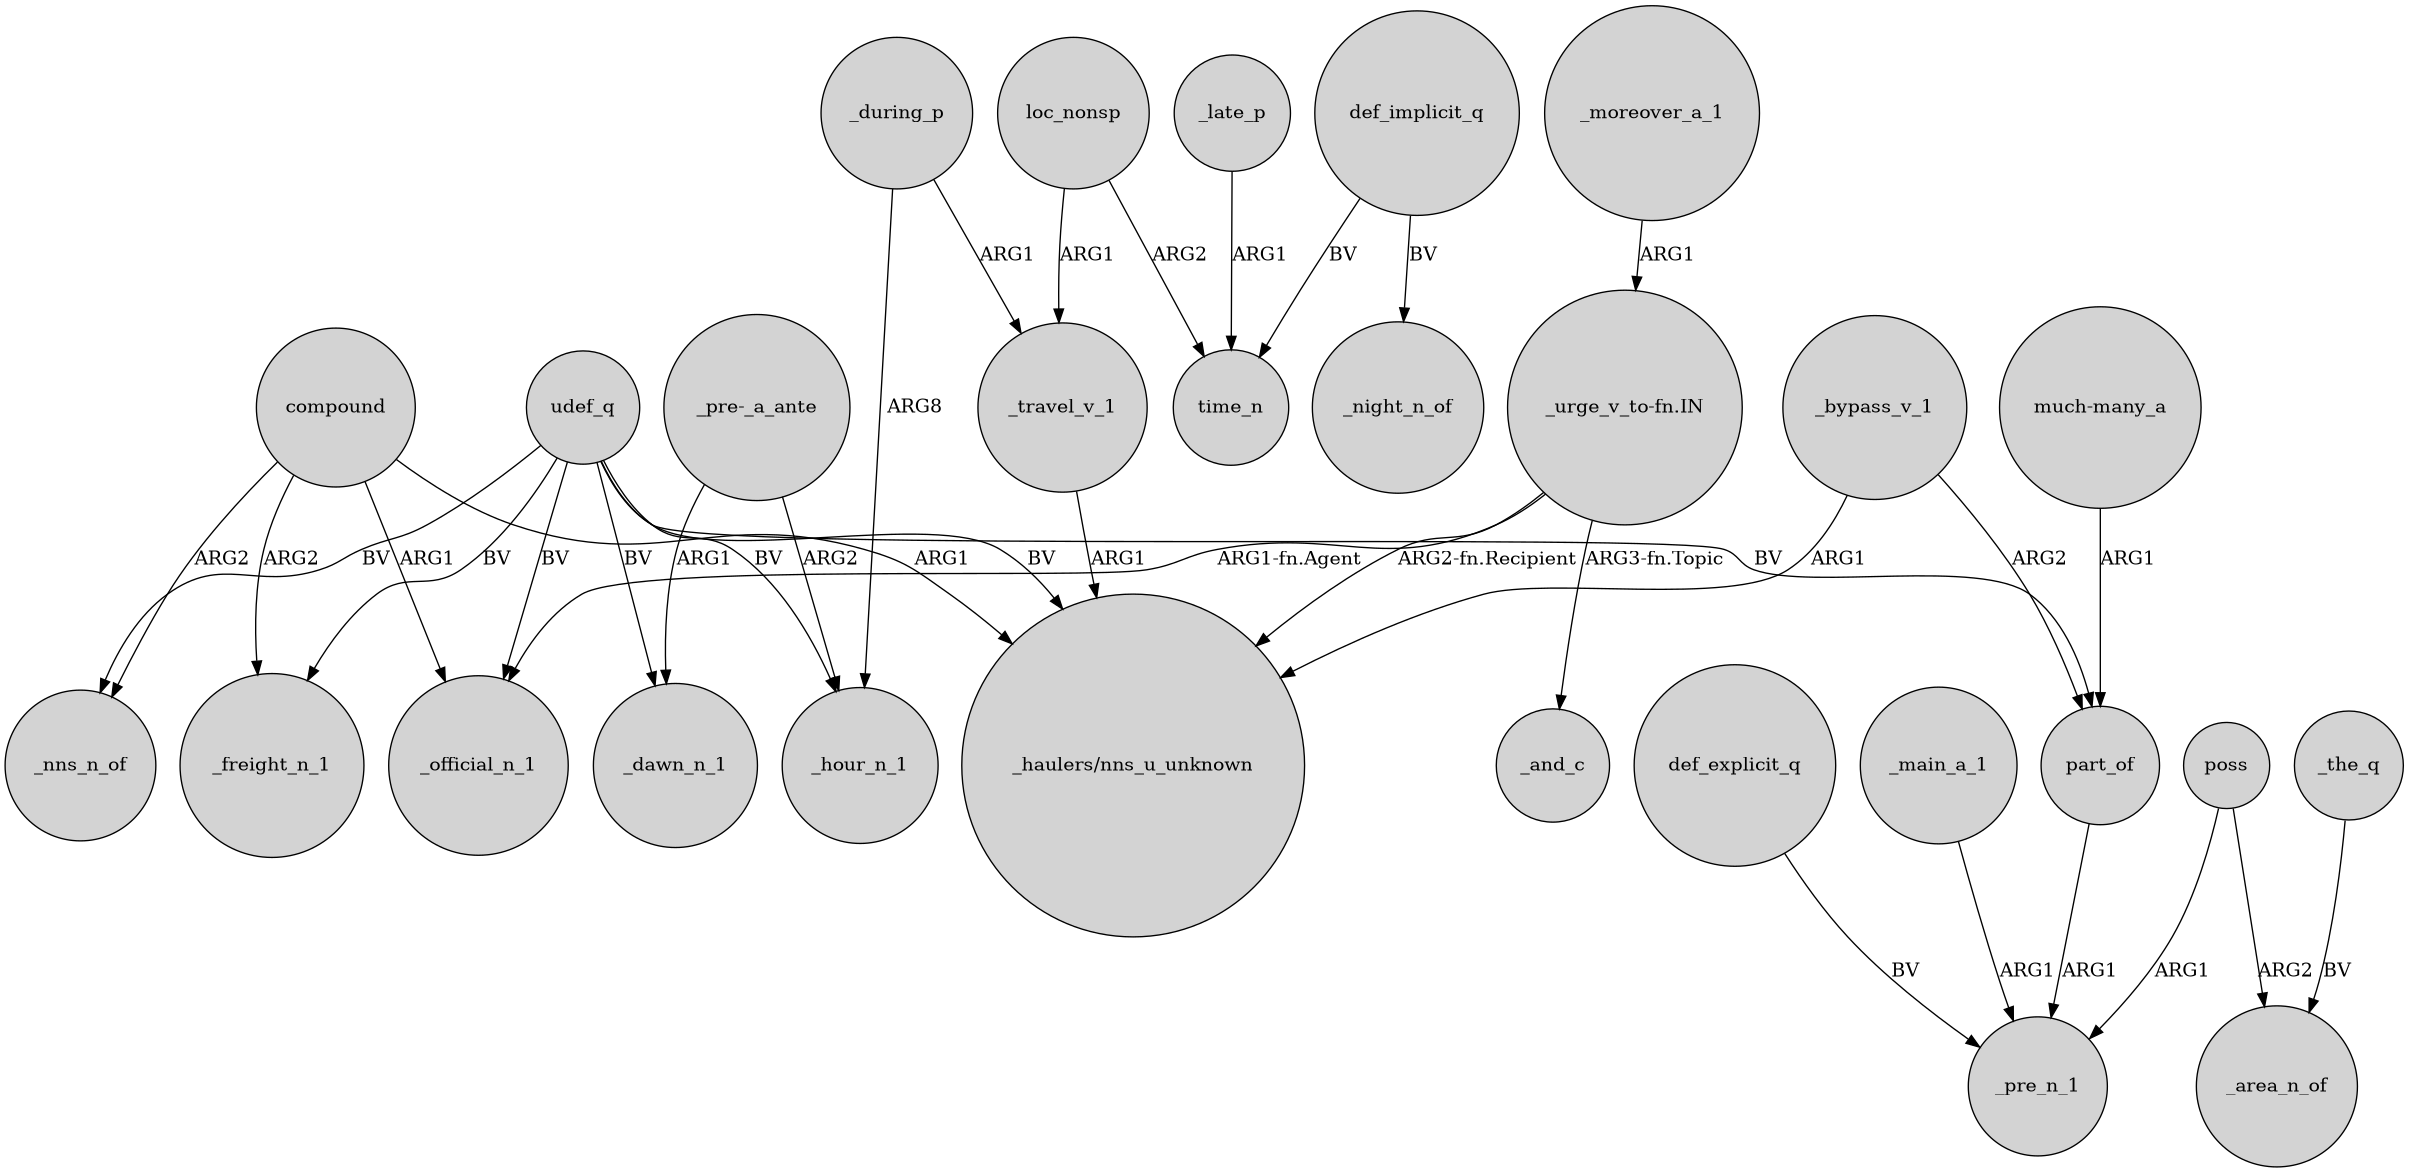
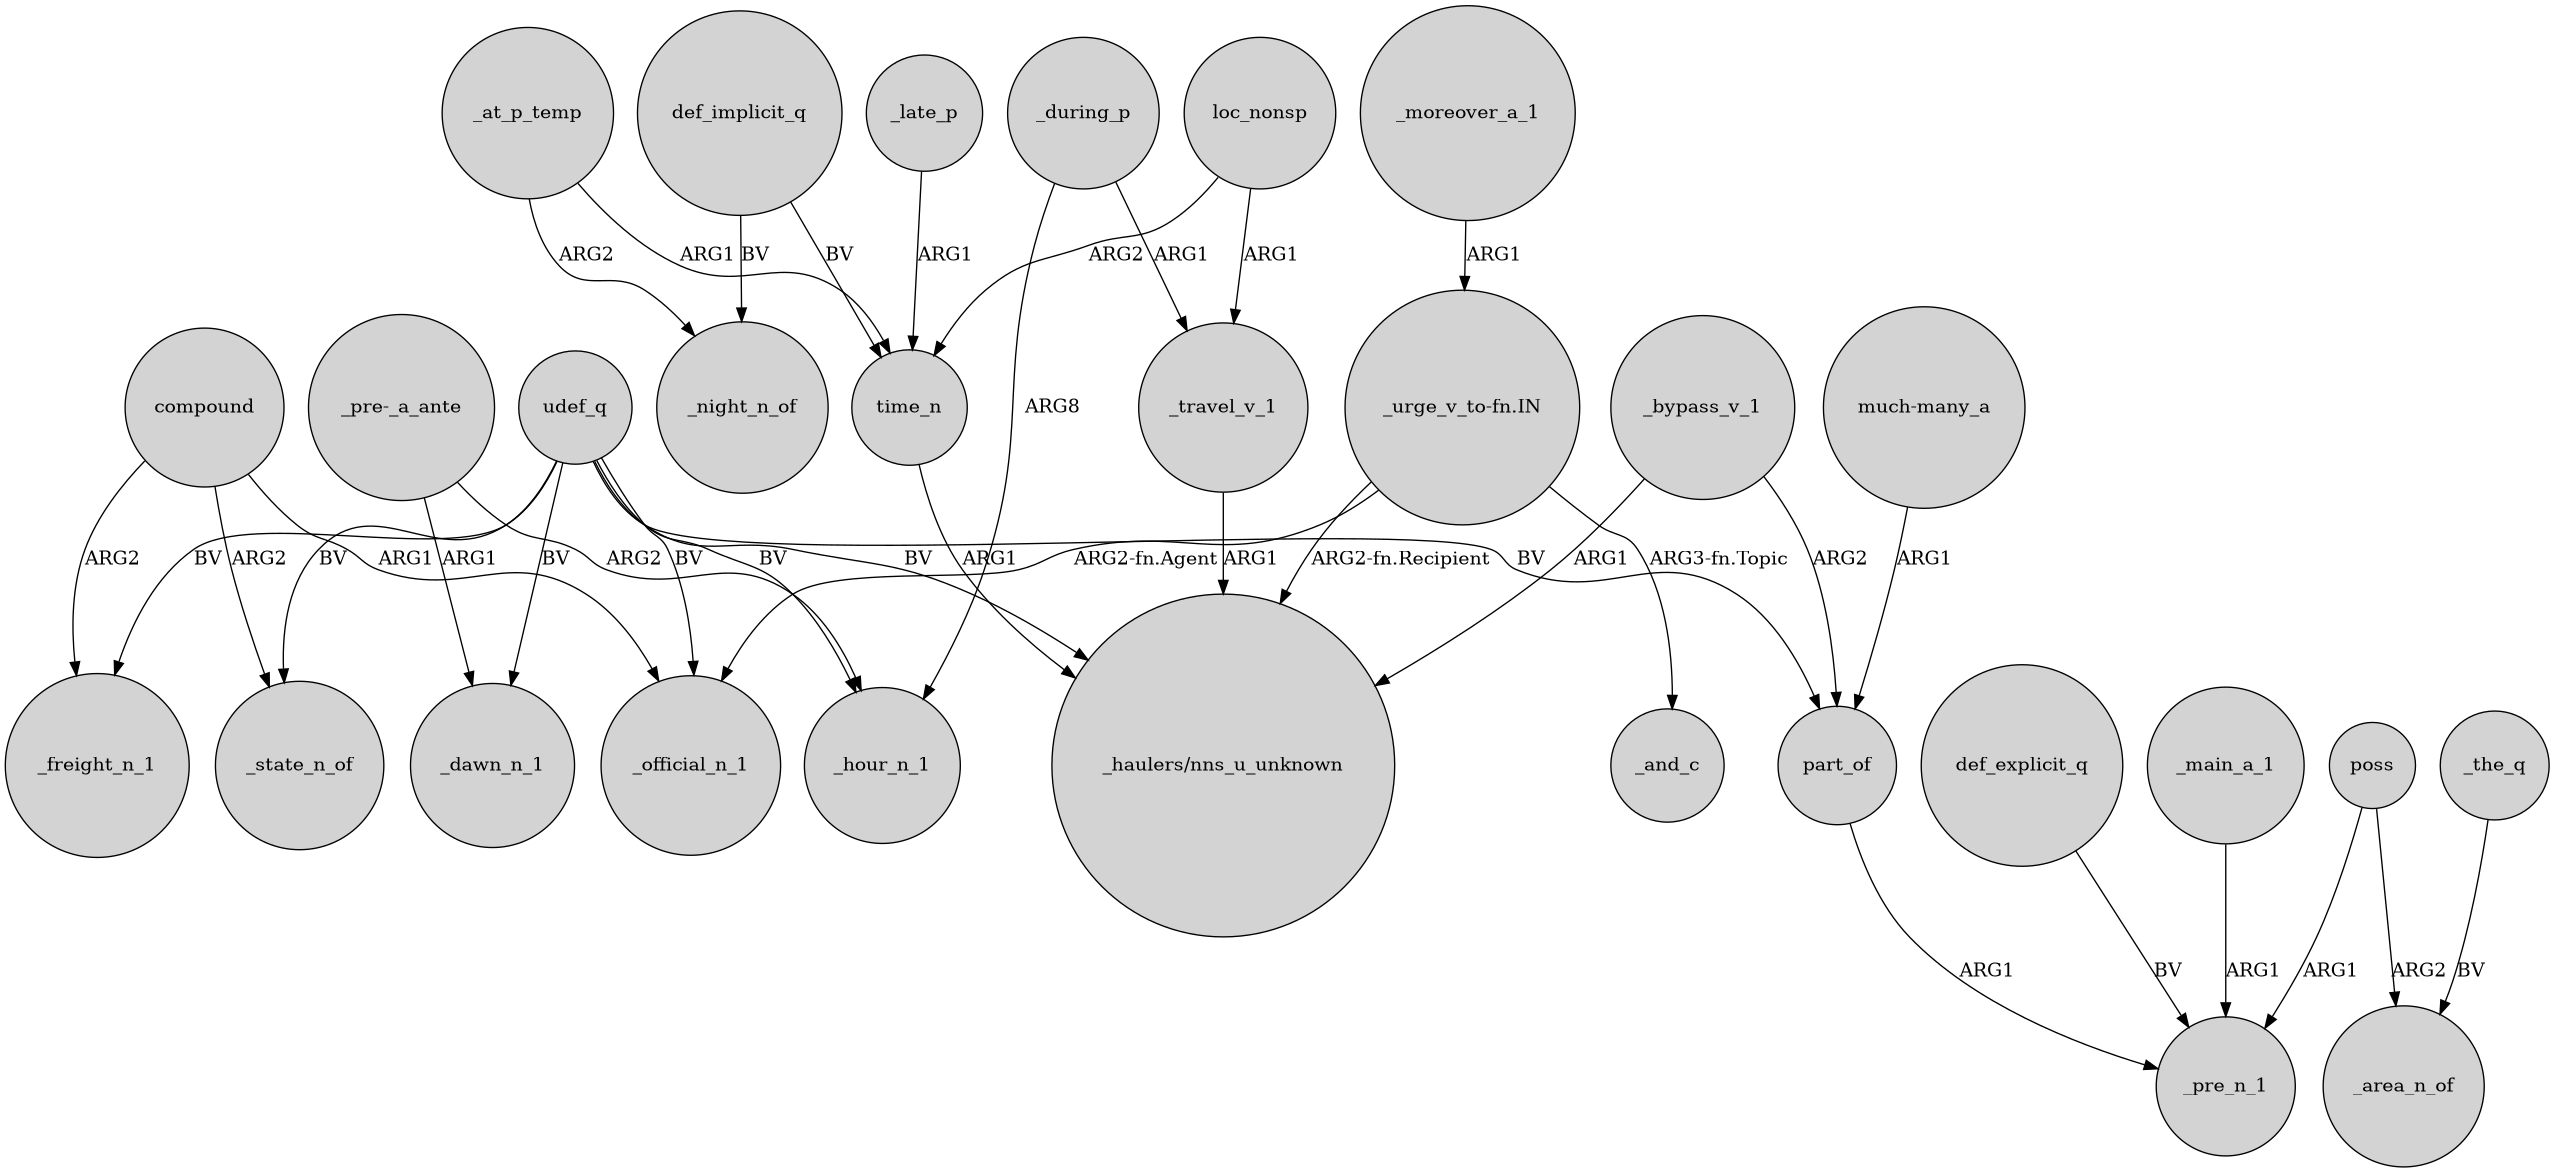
none -> (528, 113)
(654, 543) -> (960, 565)
(1289, 560) -> (1146, 560)
(80, 766) -> (300, 766)
